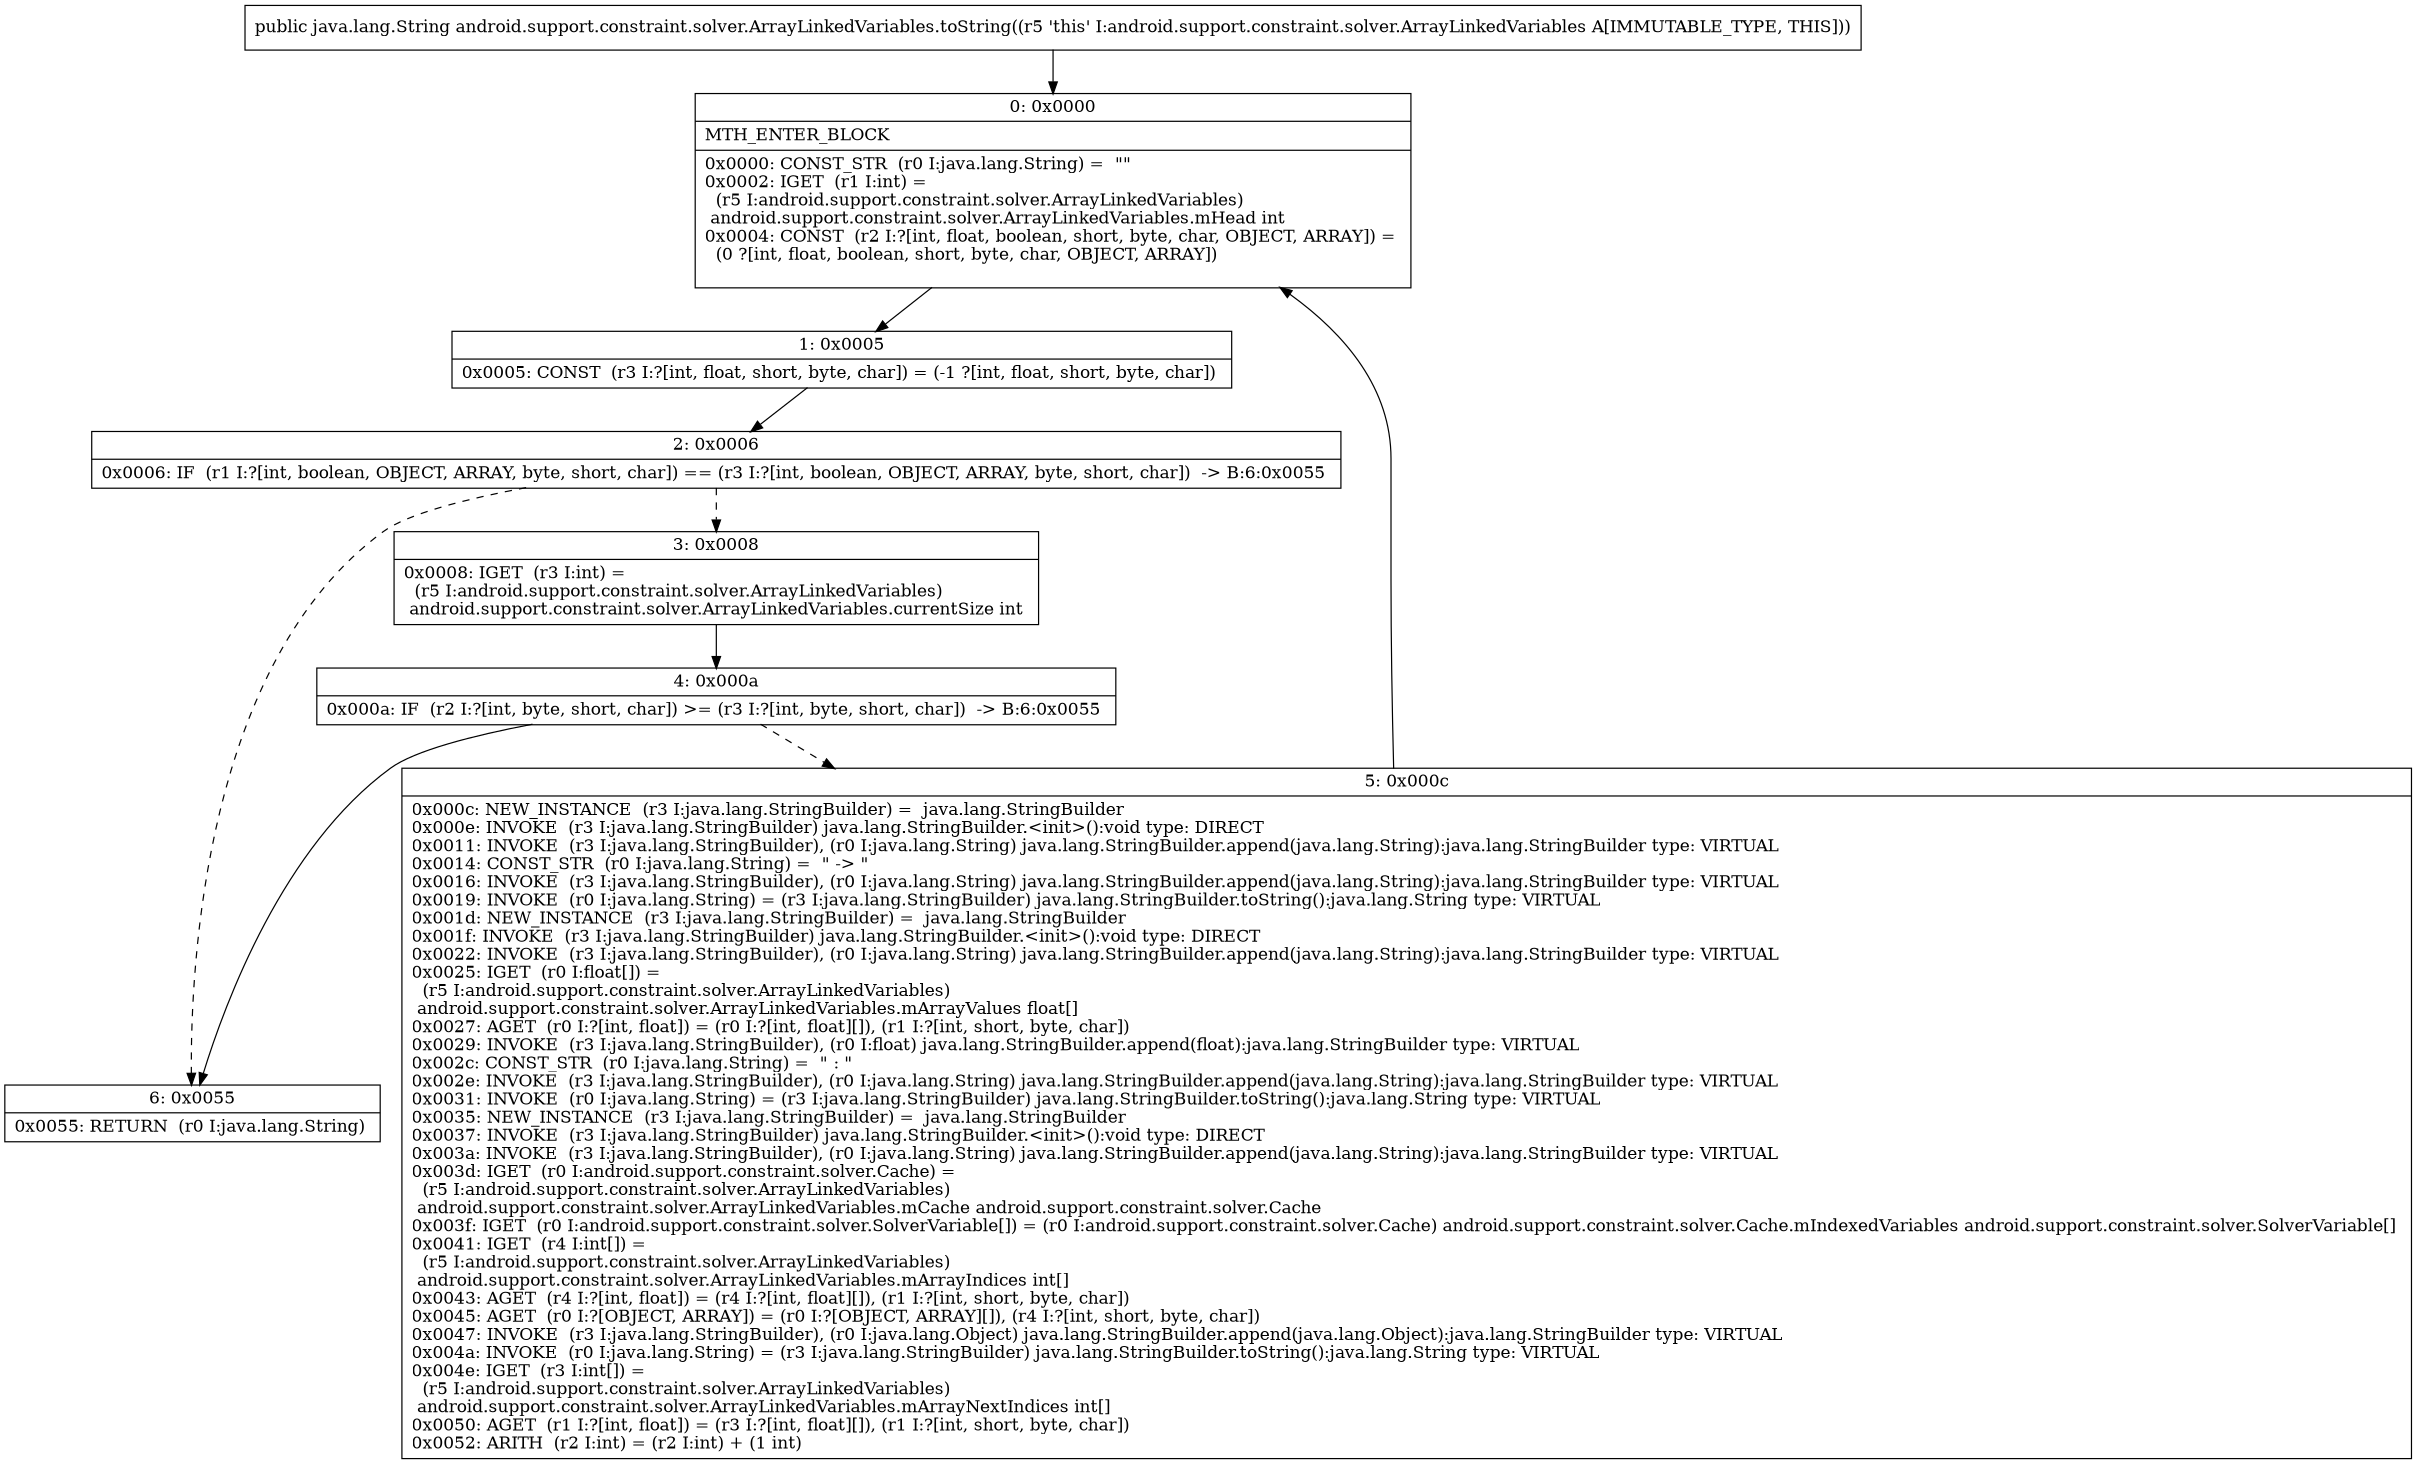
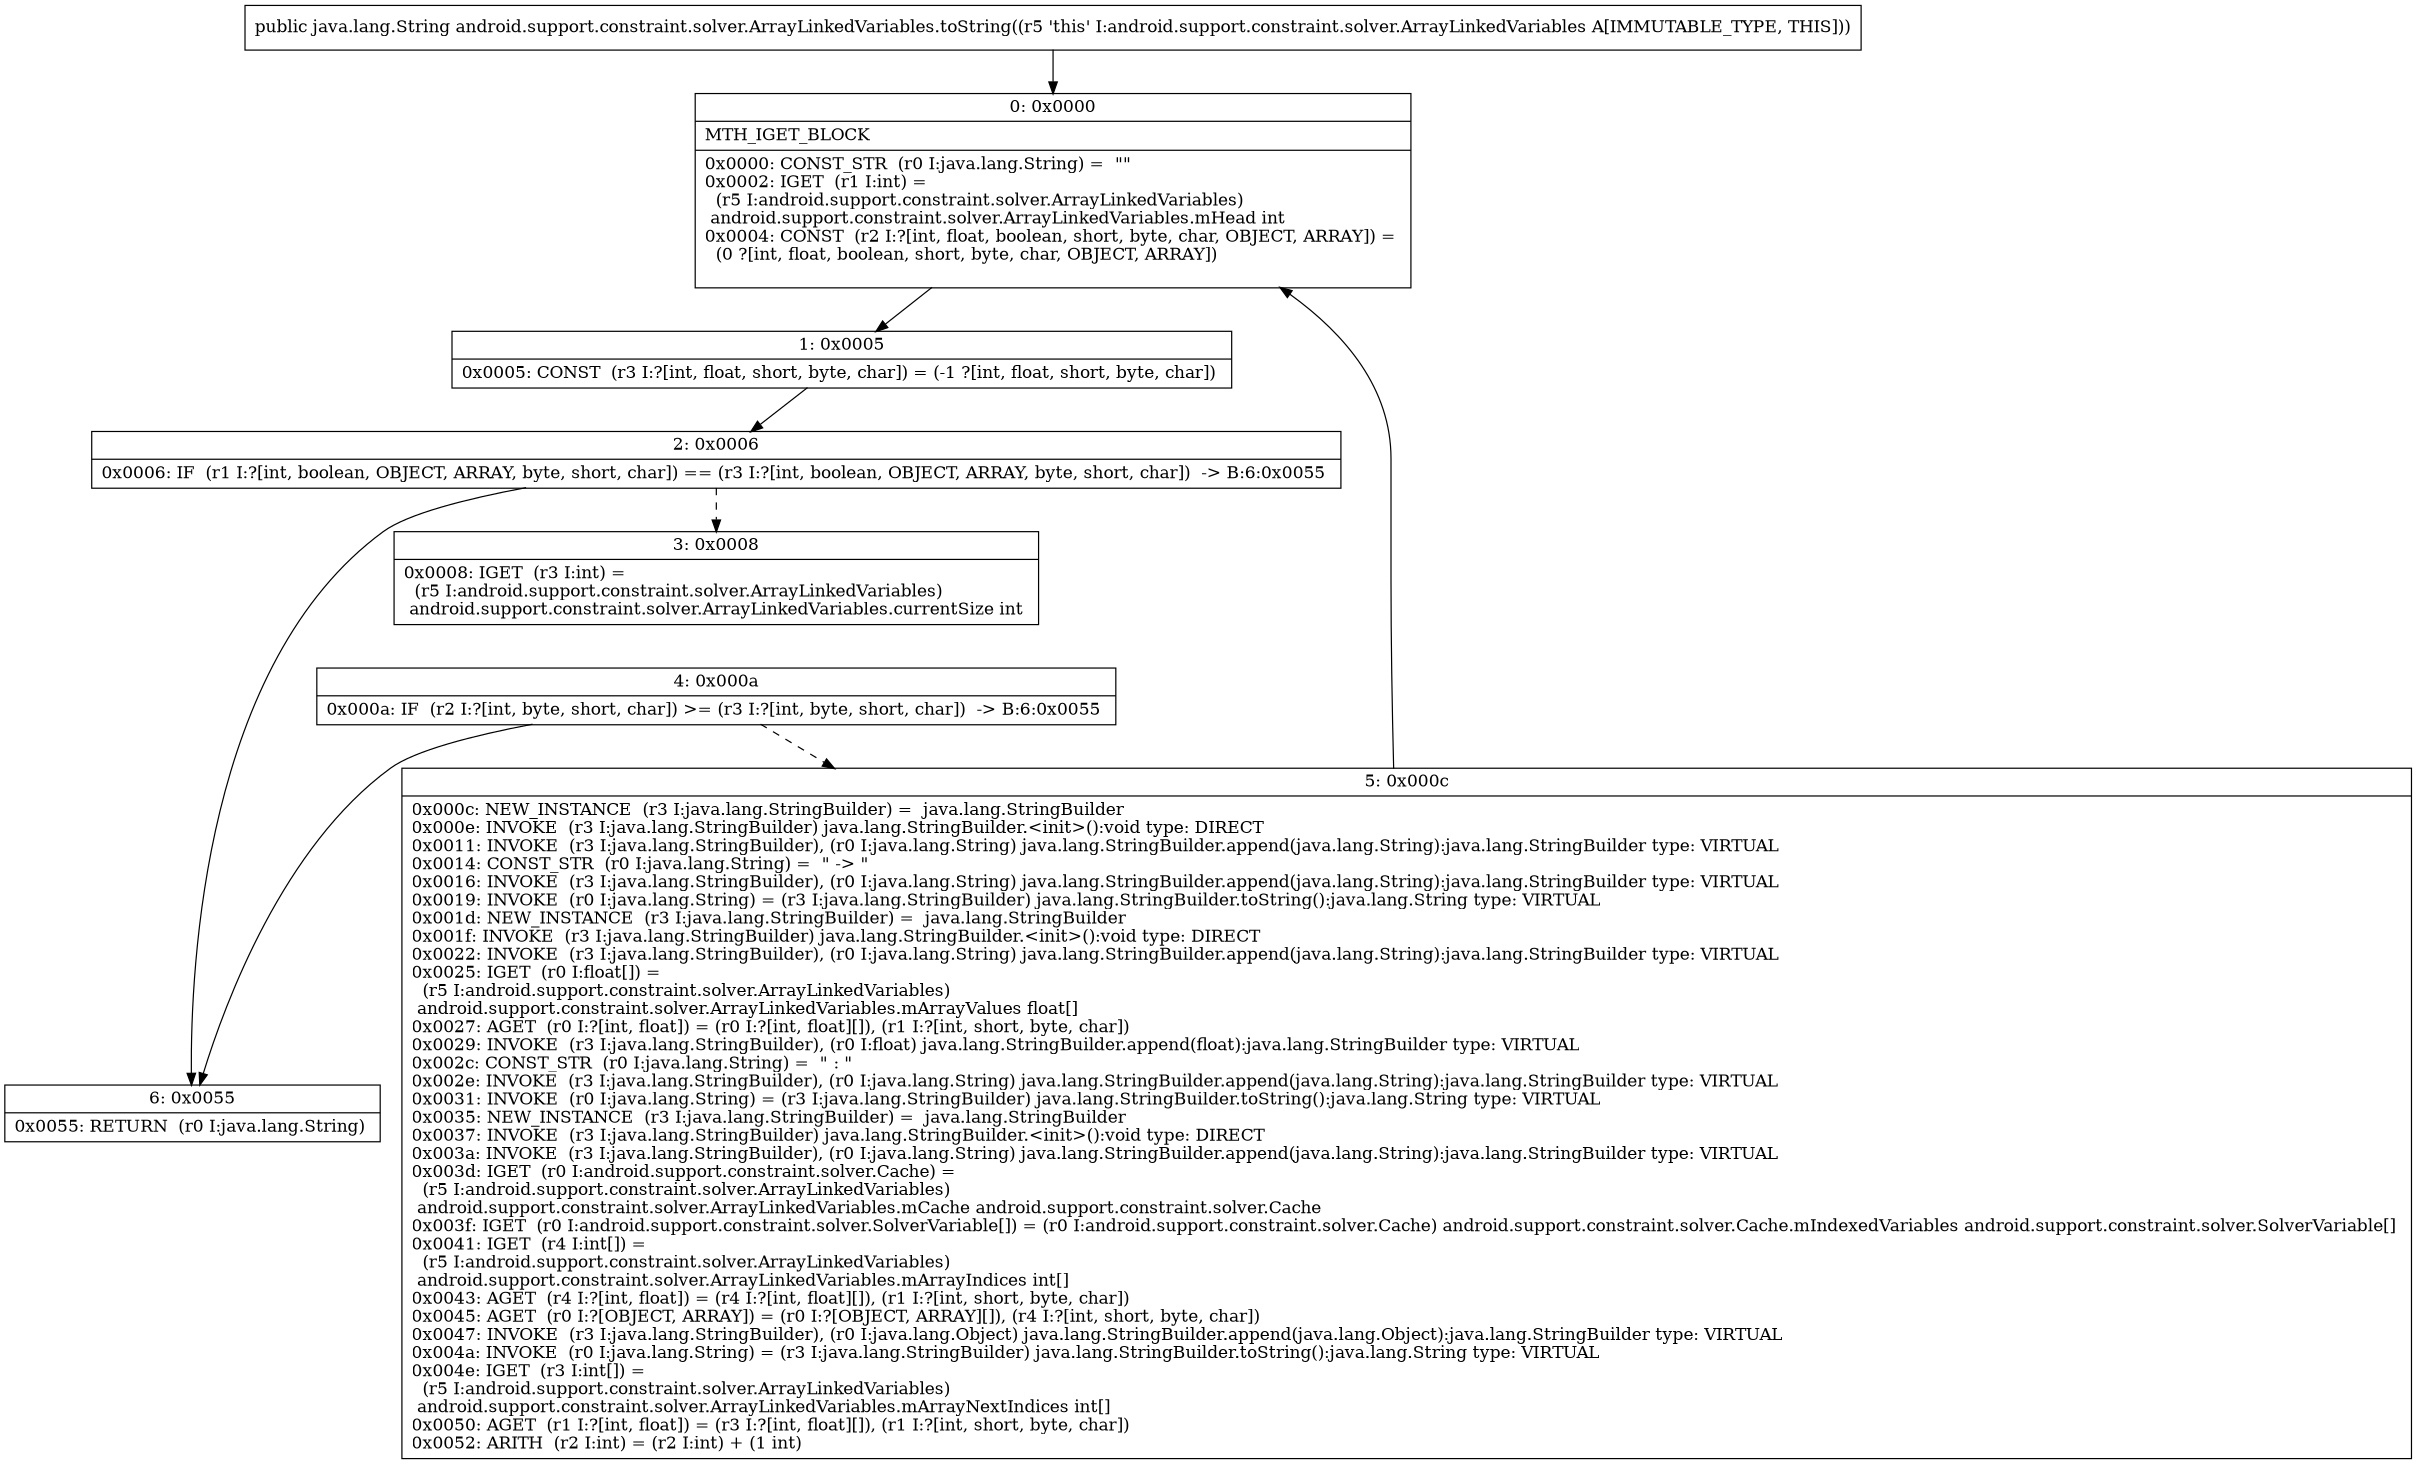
(798, 135) -> (788, 135)
(716, 640) -> none
(254, 709) -> (254, 709)
